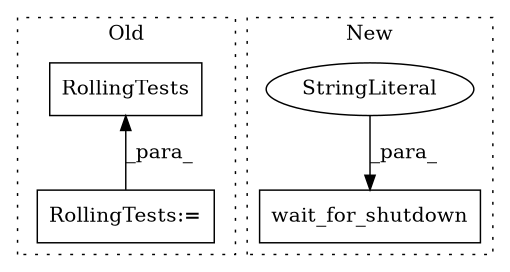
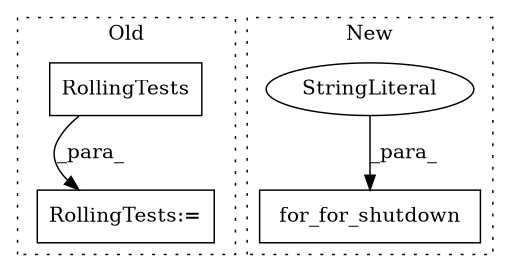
(126, 160) -> (56, 146)
(370, 216) -> (370, 216)
